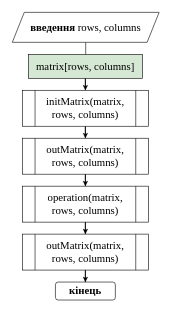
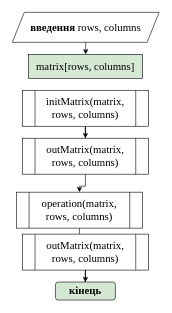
(86, 50) -> (86, 48)
(86, 86) -> none
(86, 204) -> (80, 210)
(86, 291) -> (86, 291)
